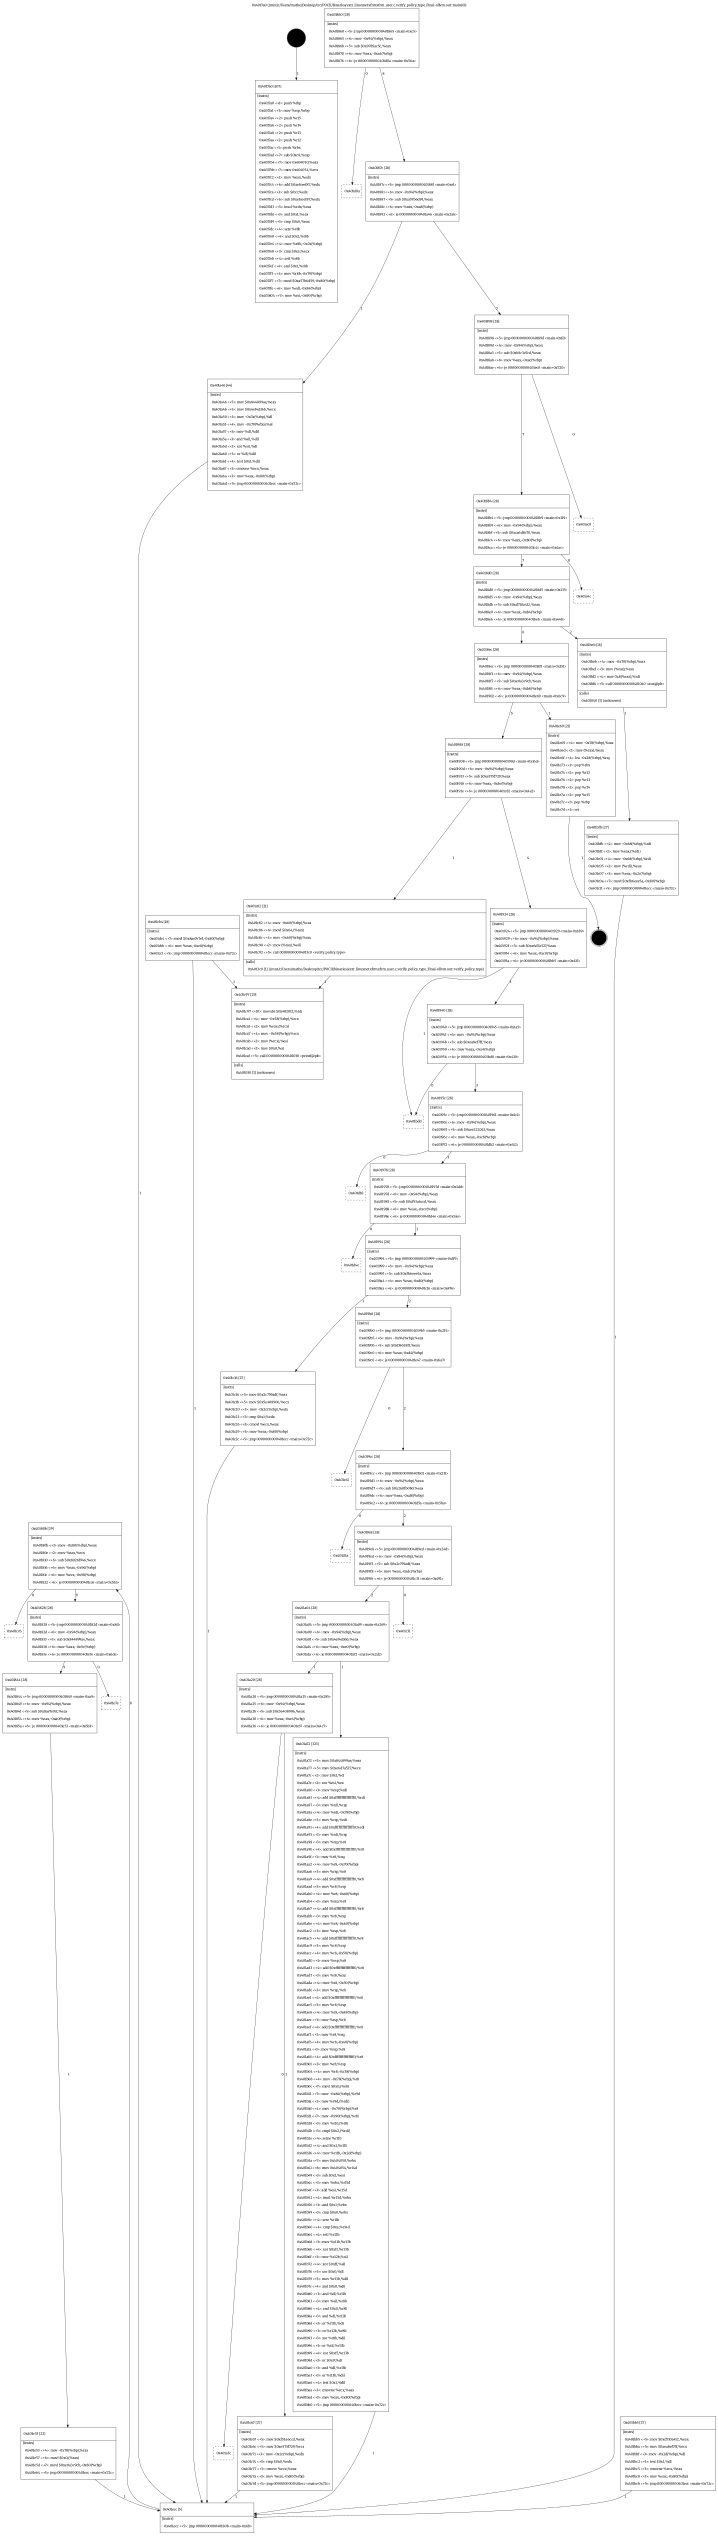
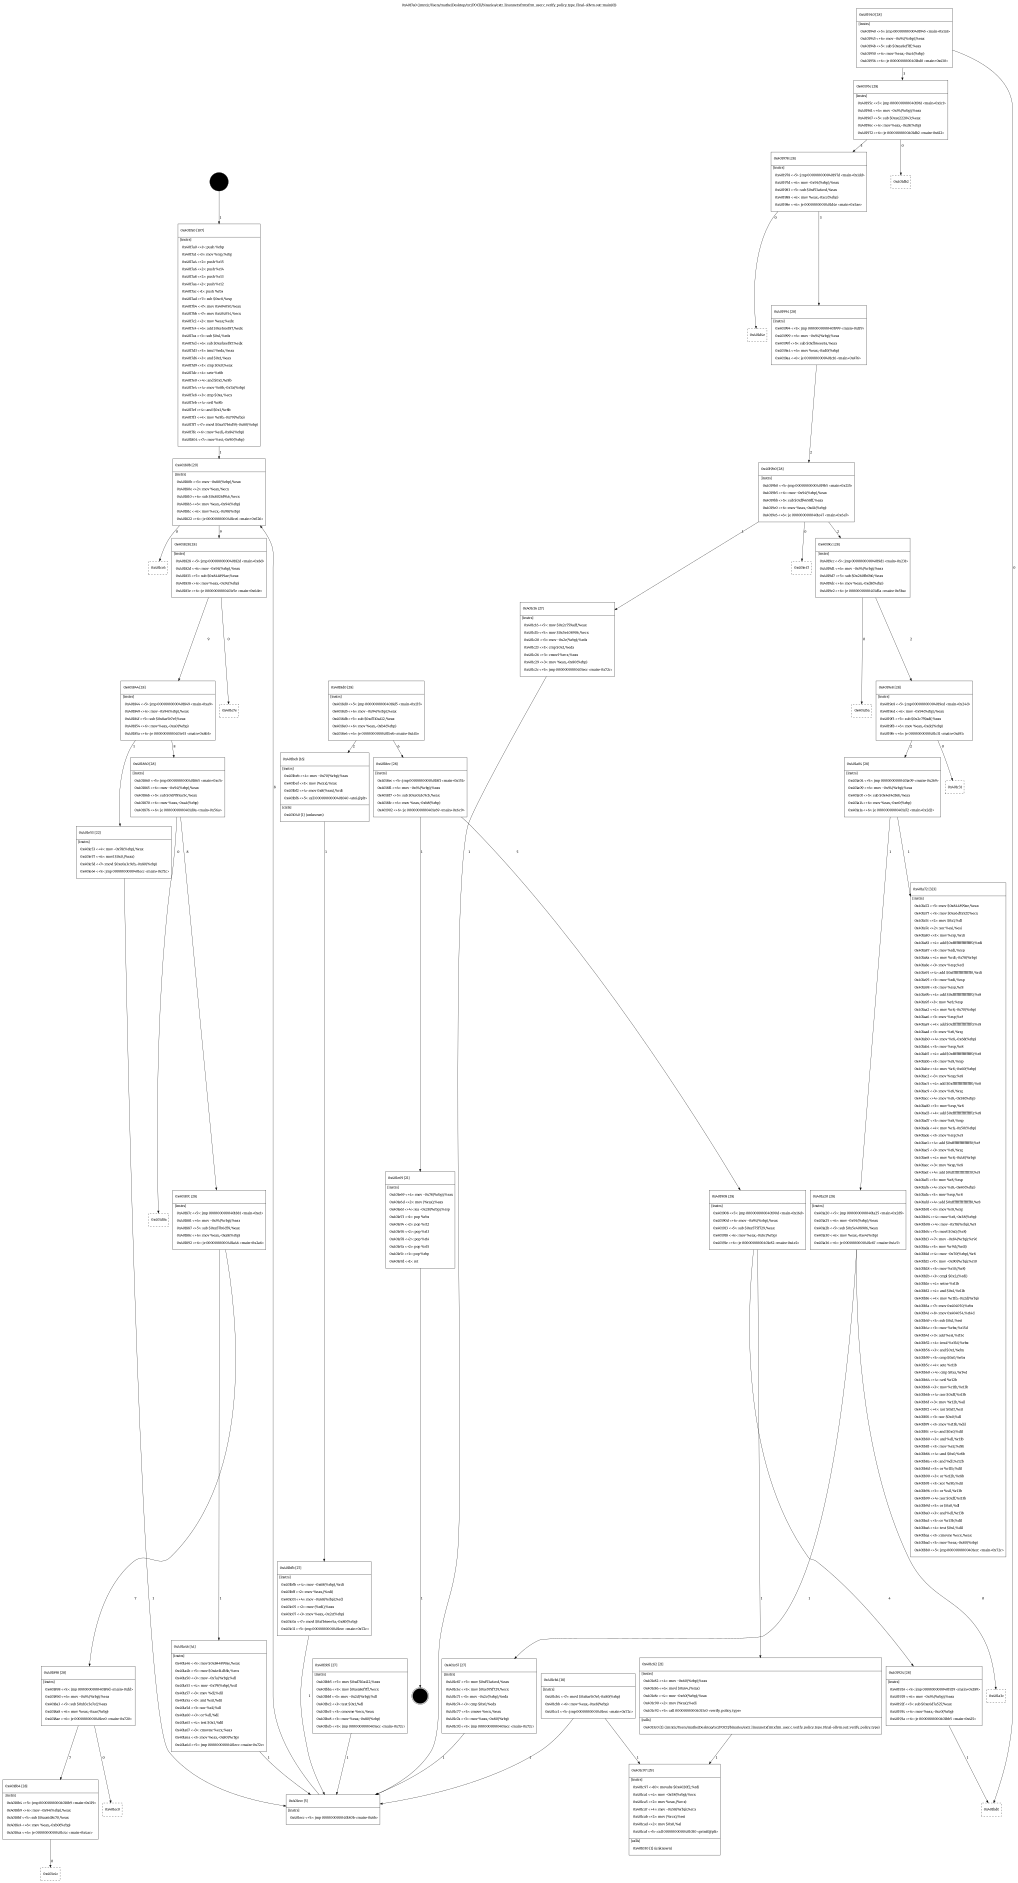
none -> (219, 451)
(522, 559) -> none
none -> (173, 748)
(507, 985) -> none
(330, 1330) -> (688, 565)
(337, 2488) -> none
